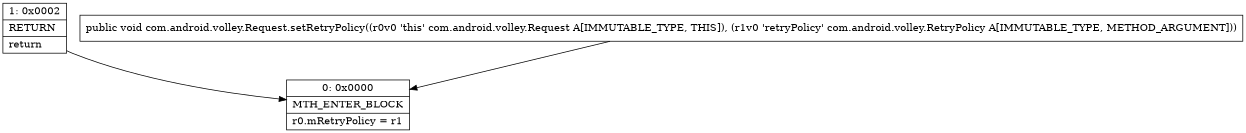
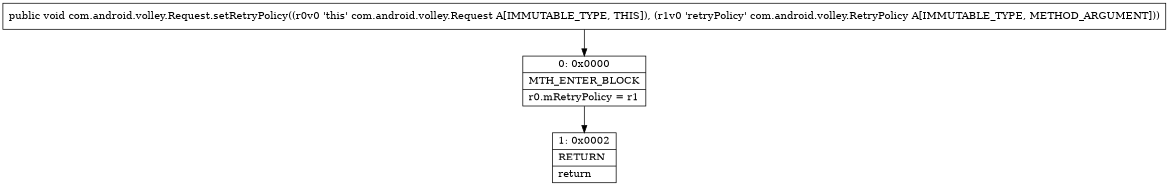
(171, 82) -> (584, 116)
